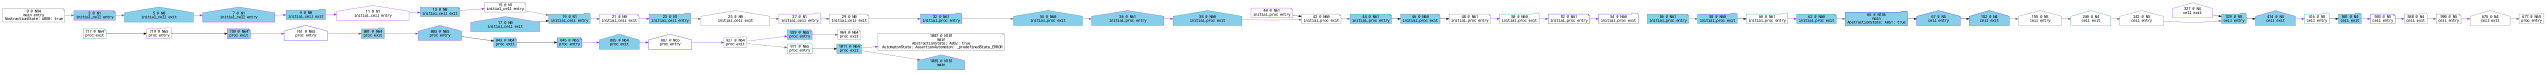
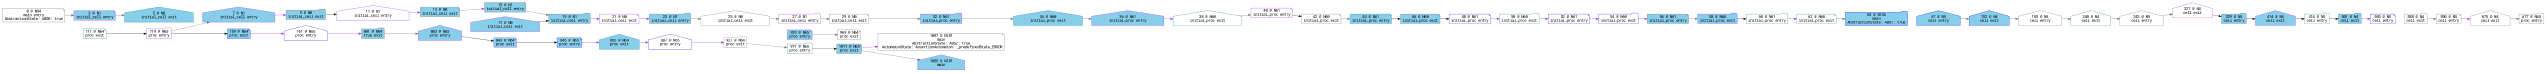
(505, 7) -> (505, 7)
(330, 14) -> (330, 14)
(197, 15) -> (189, 27)
(1207, 19) -> (1207, 19)
(1470, 19) -> (1470, 19)
none -> (1641, 19)
(1816, 19) -> (1816, 19)
(1911, 19) -> none
(1963, 19) -> (1963, 19)
(2299, 19) -> (2299, 19)
(2398, 19) -> none
(1270, 20) -> (1244, 15)
(2191, 22) -> (2166, 15)
(373, 34) -> (373, 34)
(766, 39) -> none
